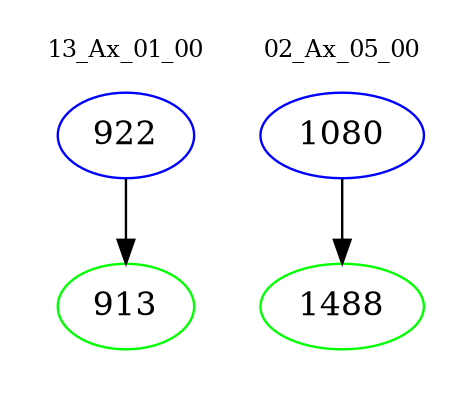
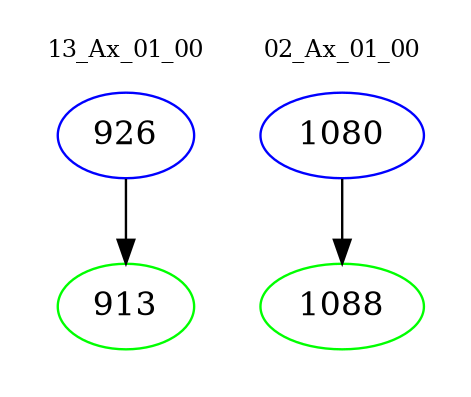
(342, 51) -> (342, 51)
(126, 135) -> (126, 135)
(342, 307) -> (342, 307)
